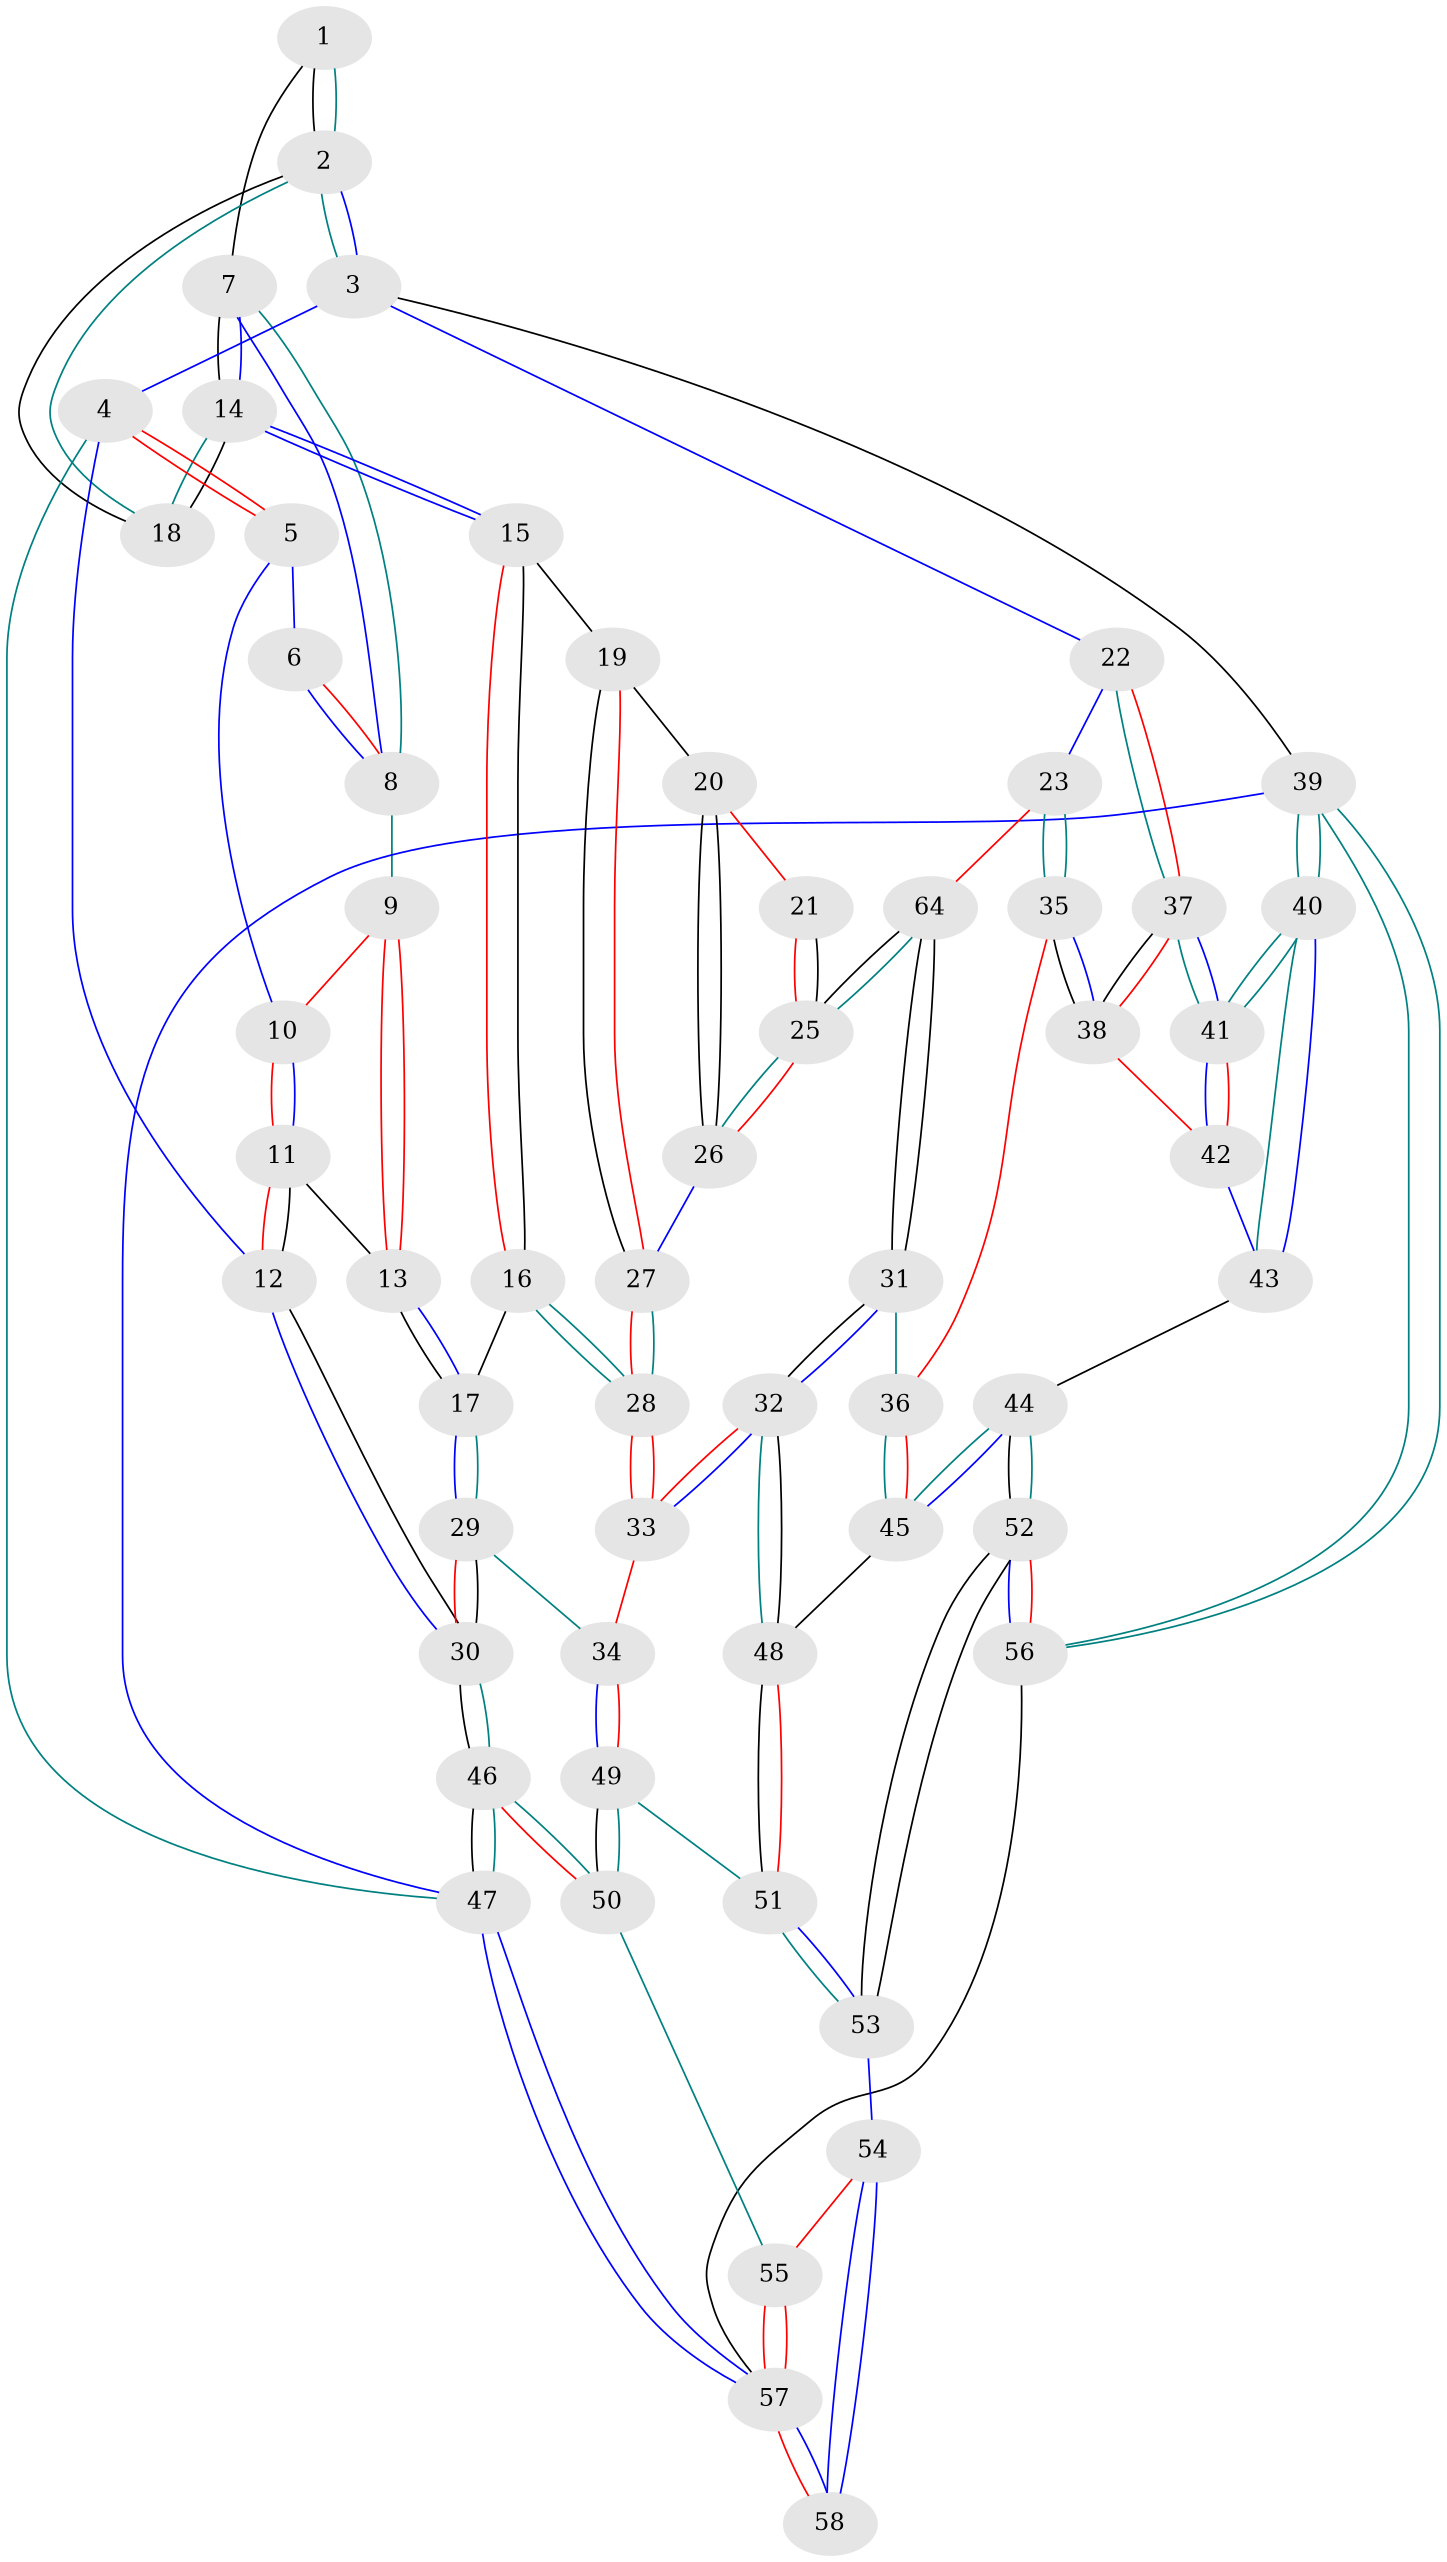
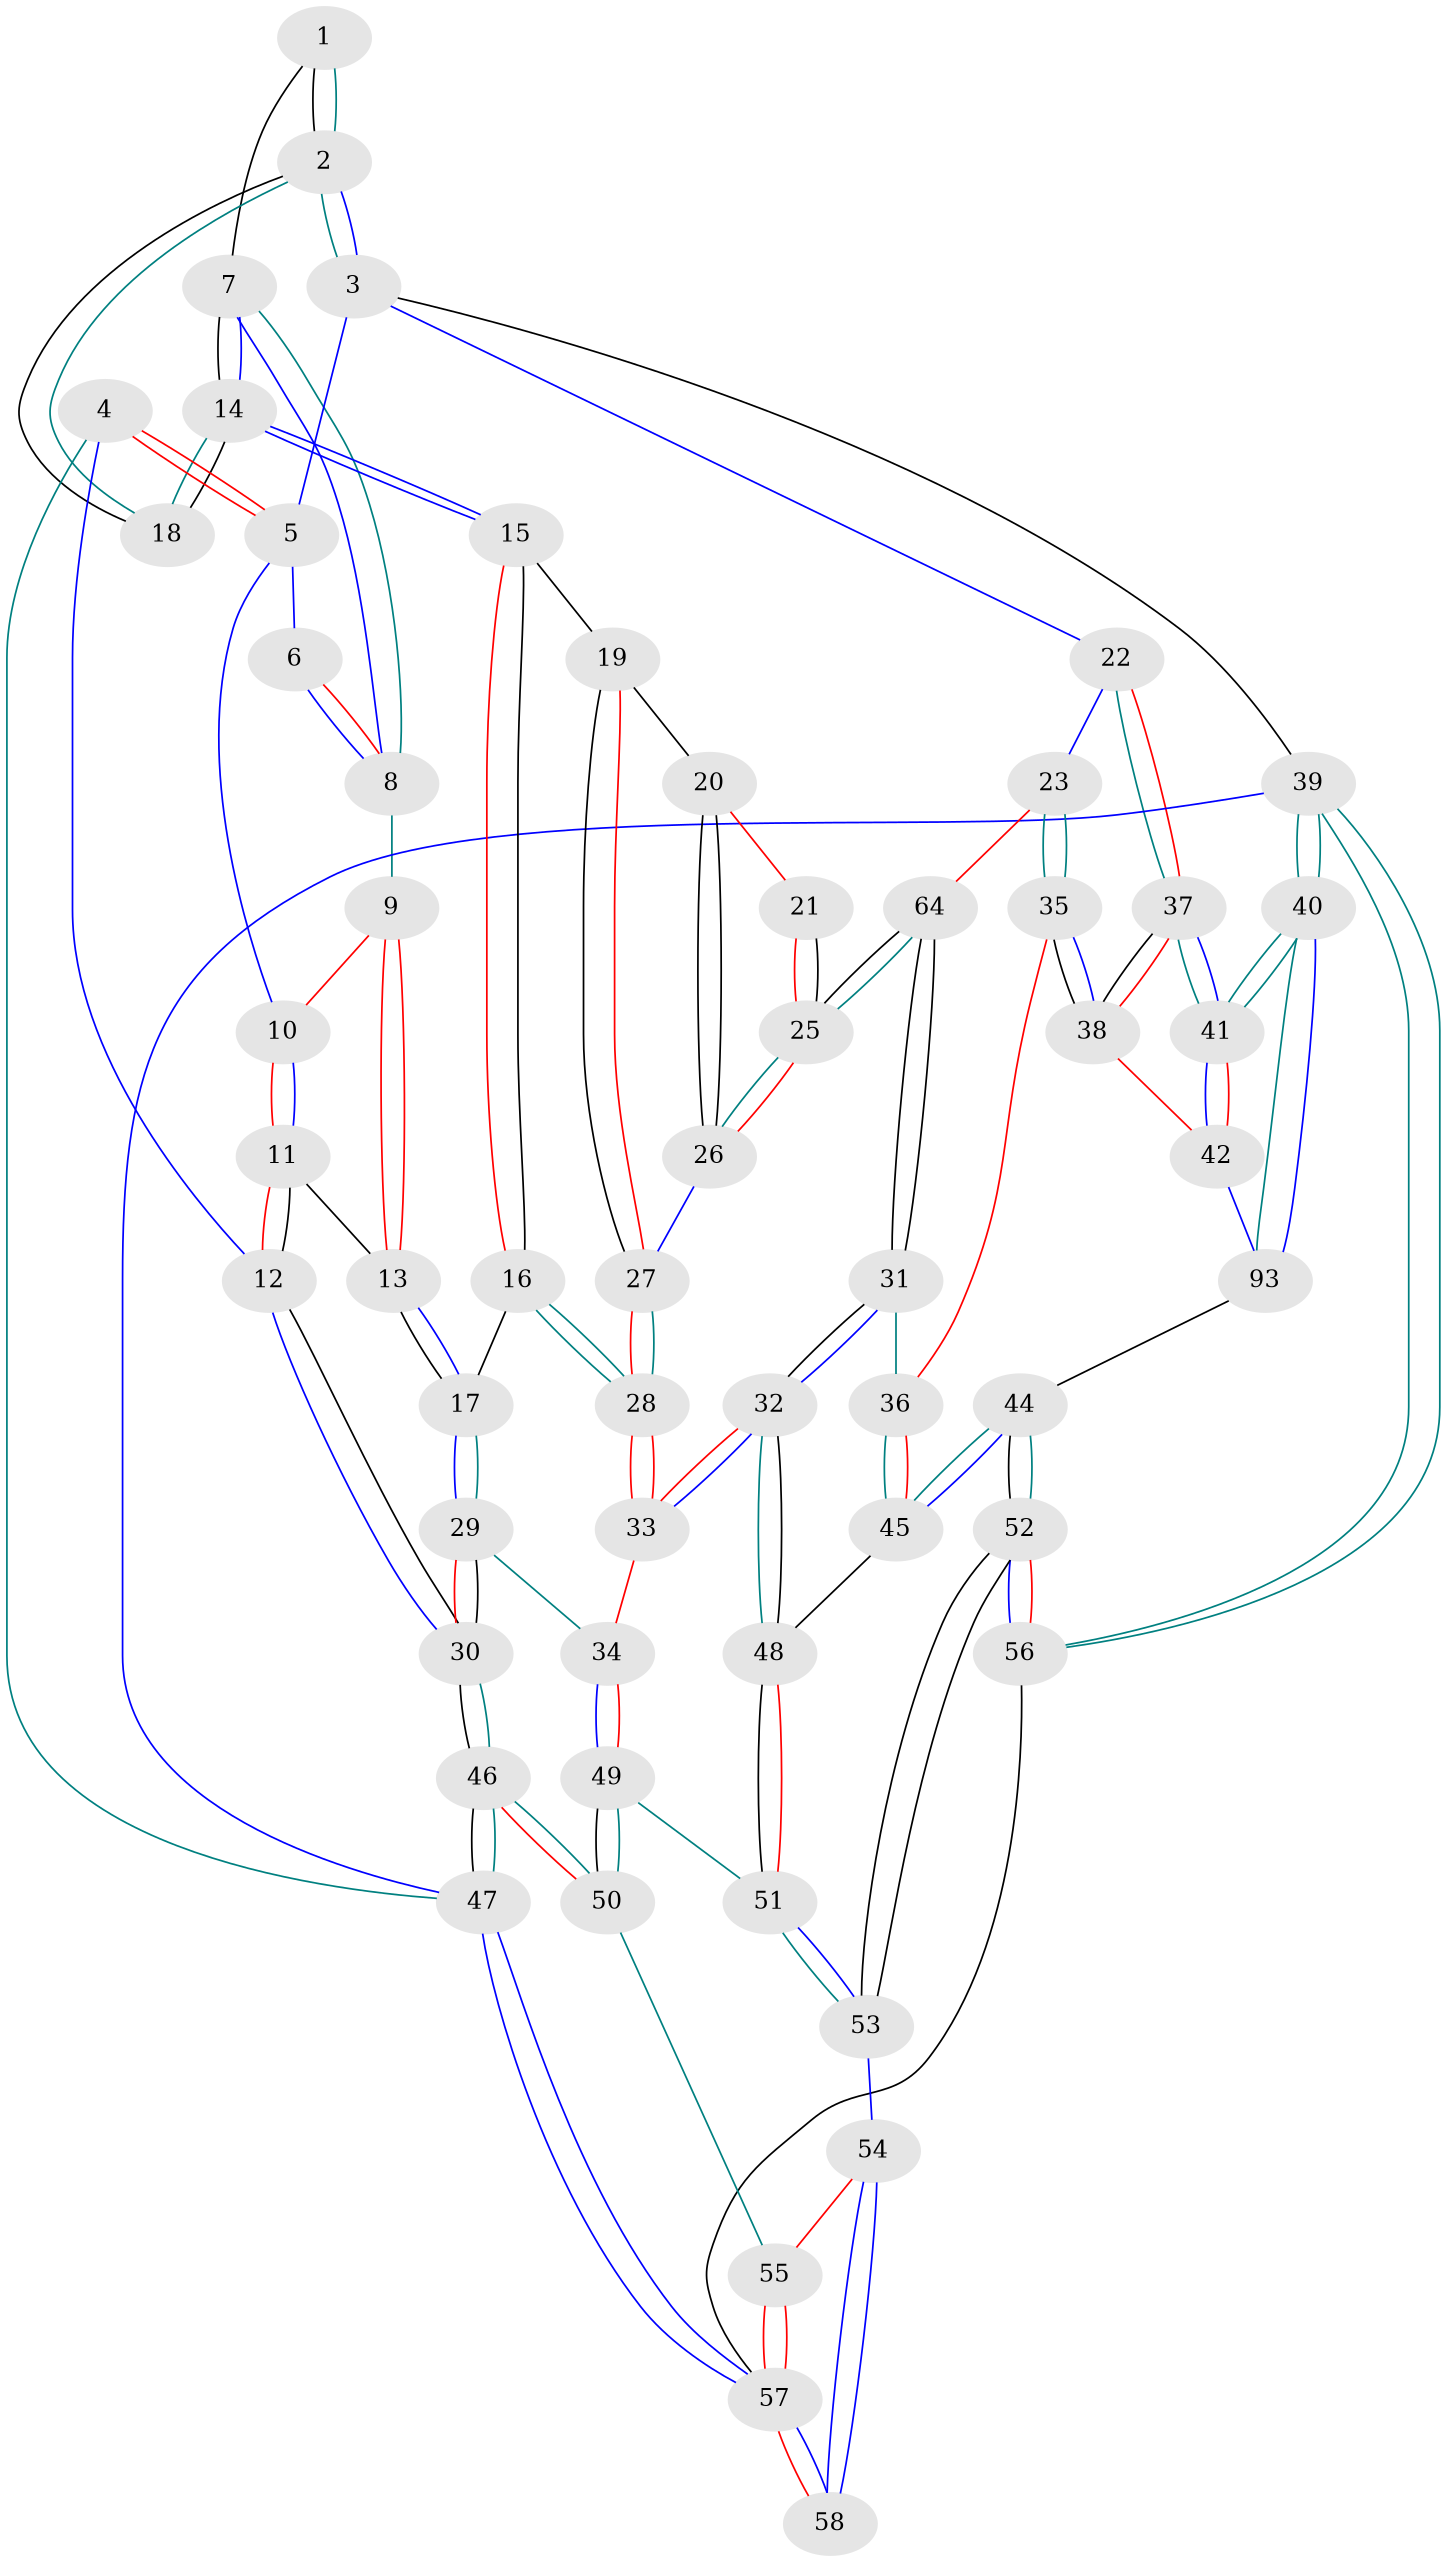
(230, 349) -> (319, 425)
(1265, 1281) -> (1265, 1281)
